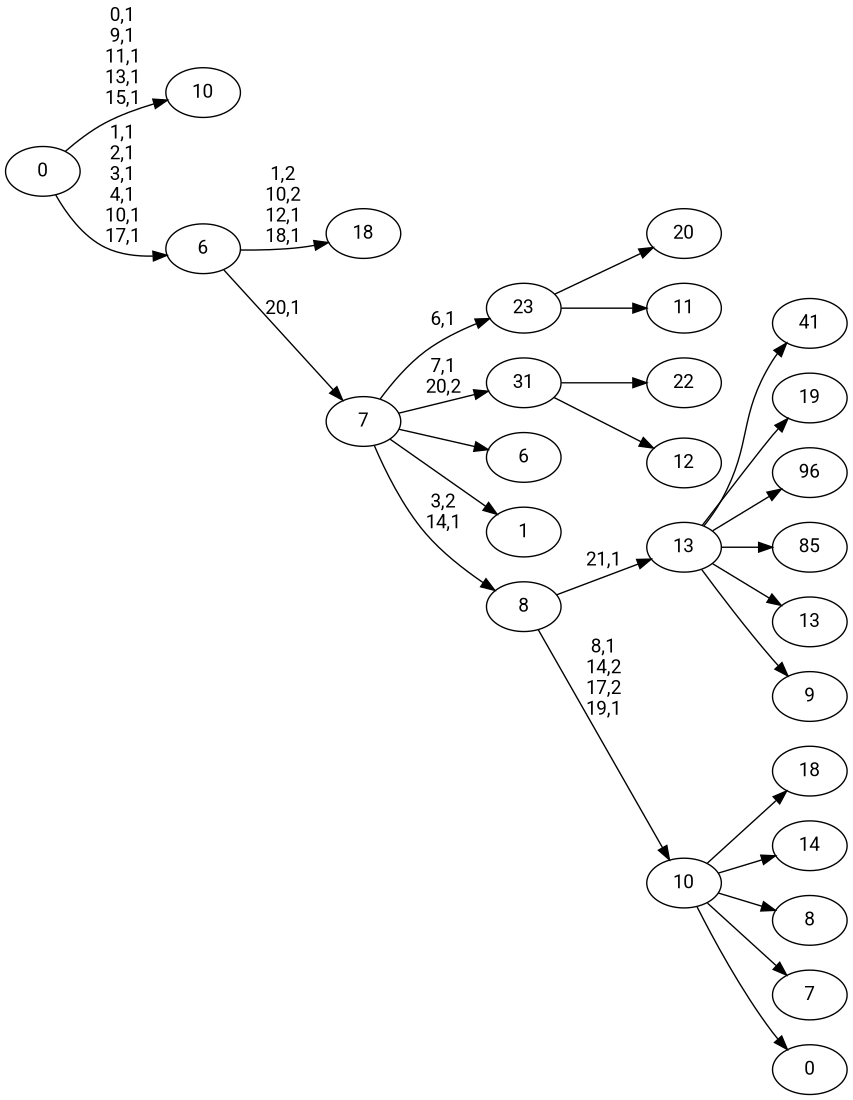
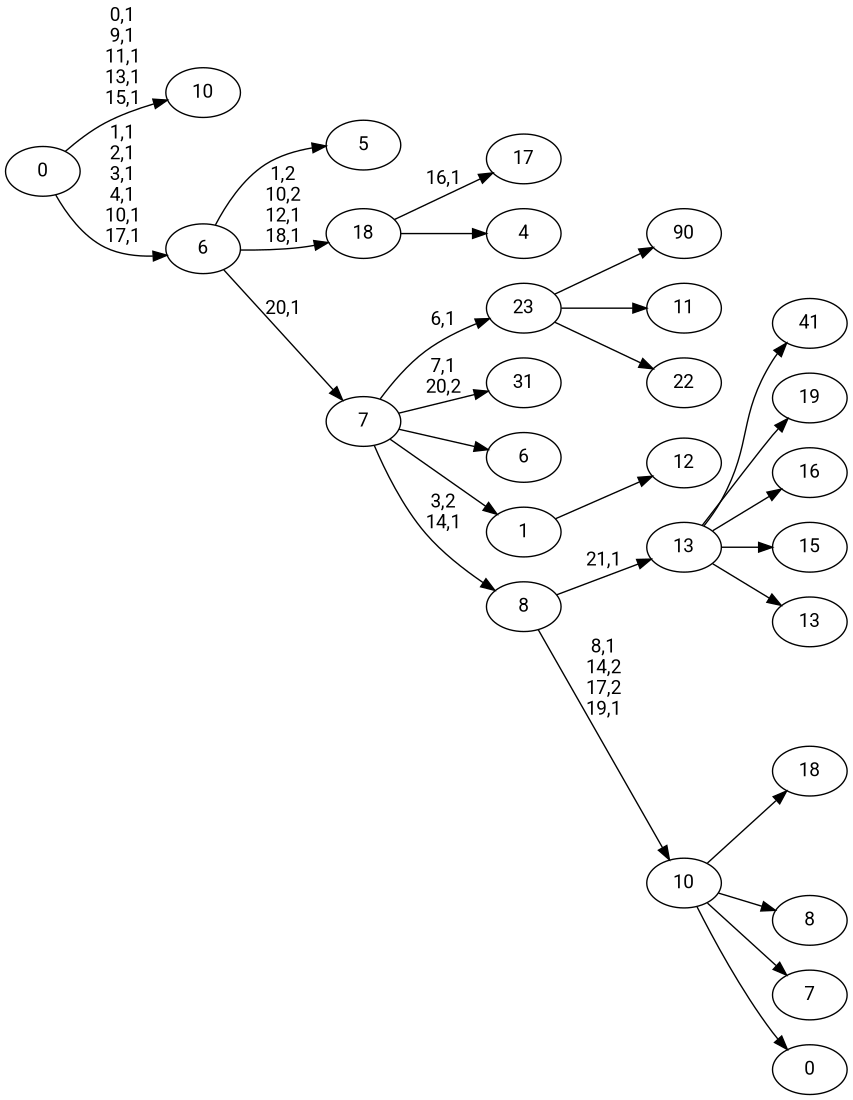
none -> (363, 145)
none -> (524, 159)
none -> (524, 234)
(684, 234) -> (684, 234)
(597, 383) -> (598, 343)
(598, 420) -> (598, 500)
(810, 473) -> (810, 473)
(810, 547) -> (810, 547)
(810, 696) -> none
(810, 846) -> none
